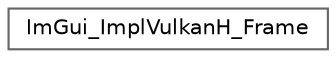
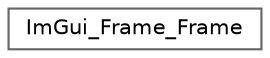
(168, 29) -> (135, 29)
